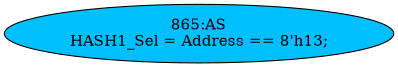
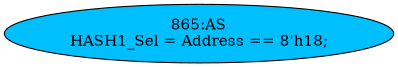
(199, 34) -> (199, 34)
